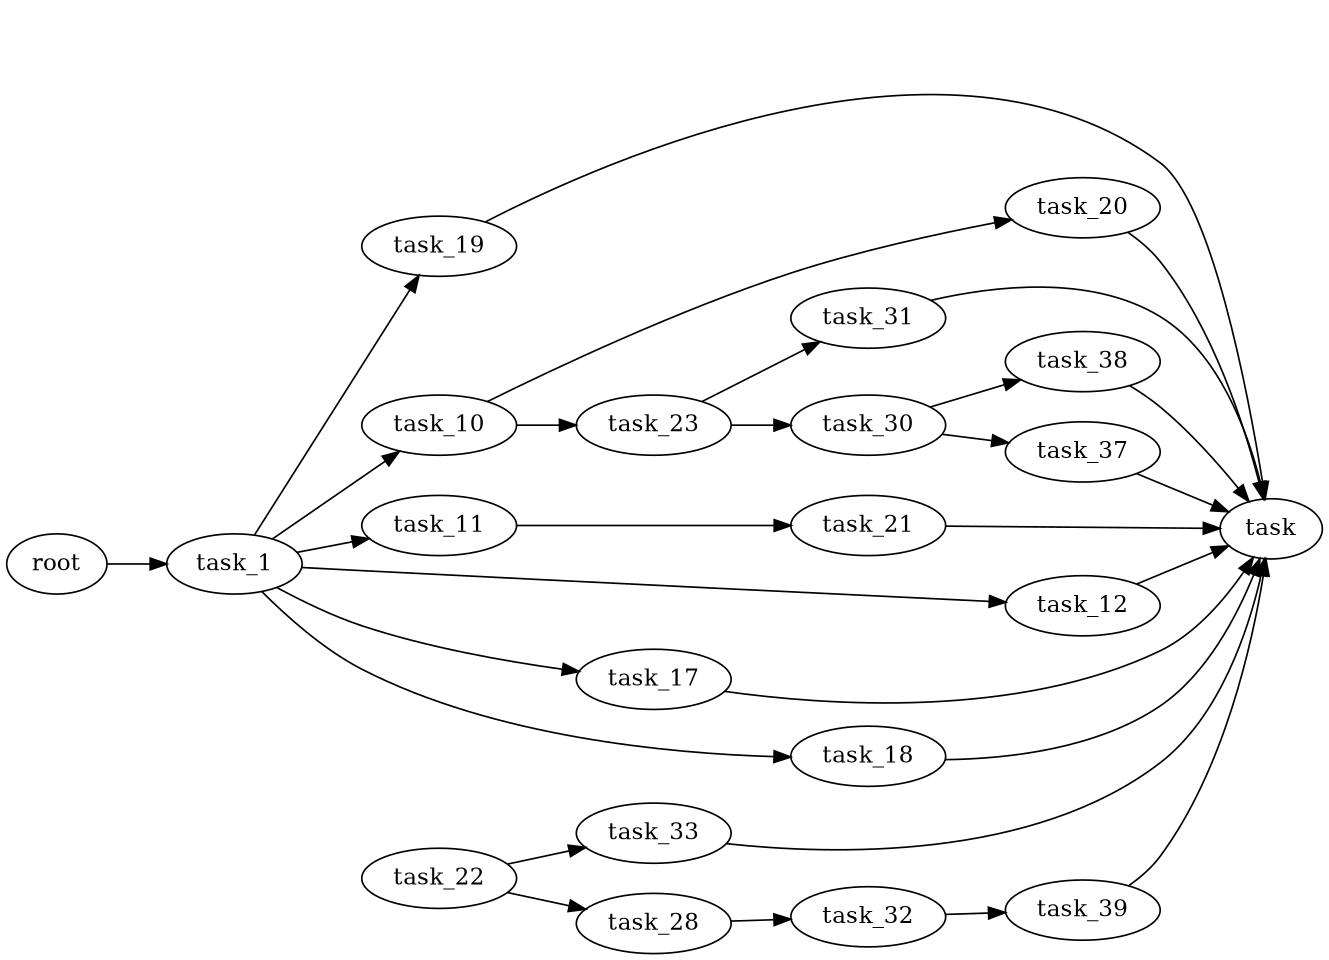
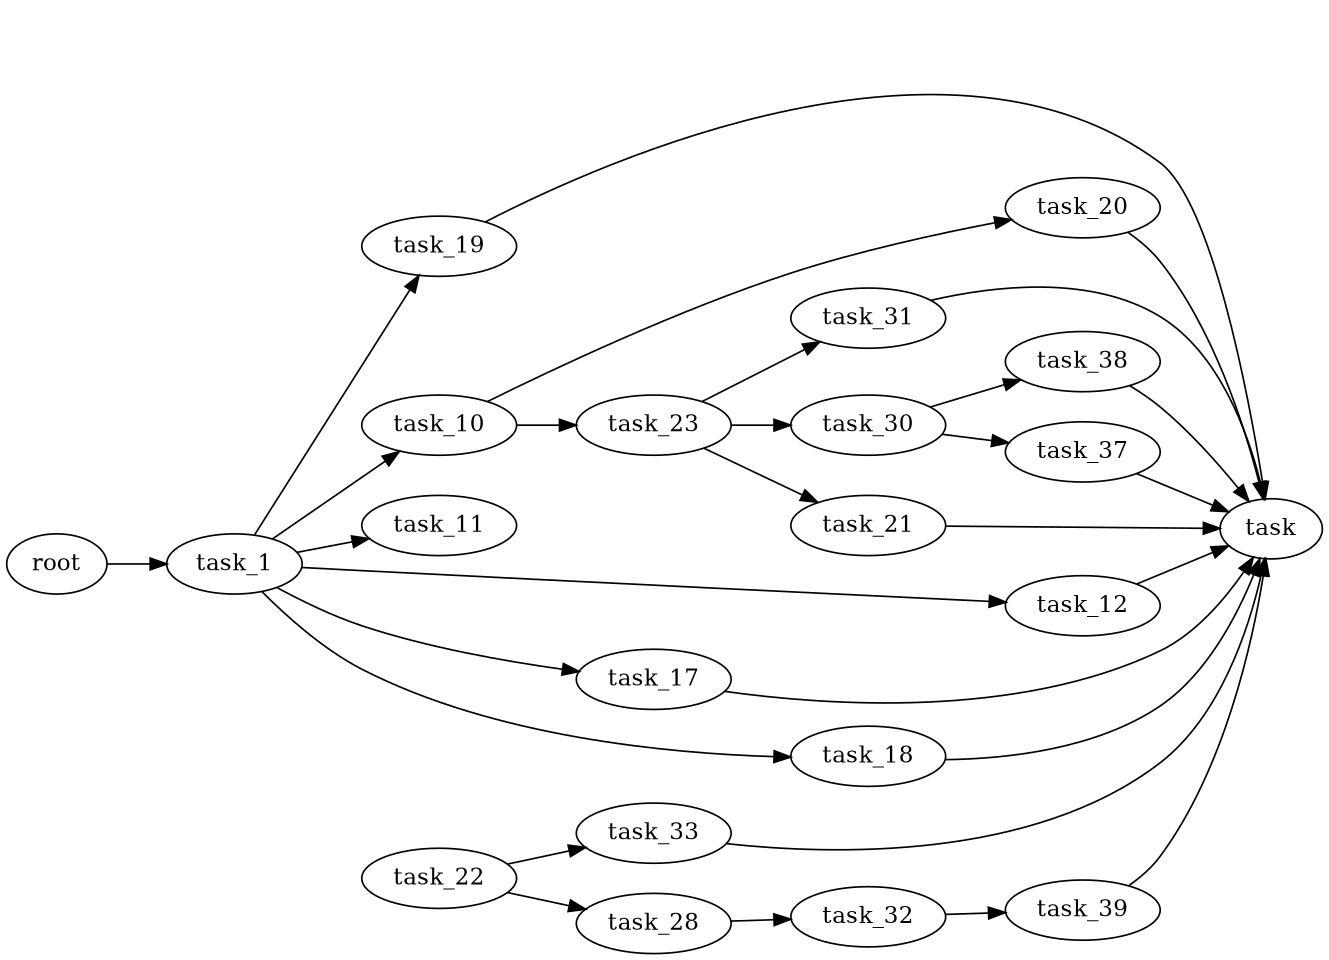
(645, 525) -> (753, 472)
